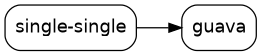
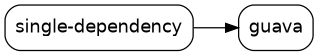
(71, 28) -> (99, 28)
